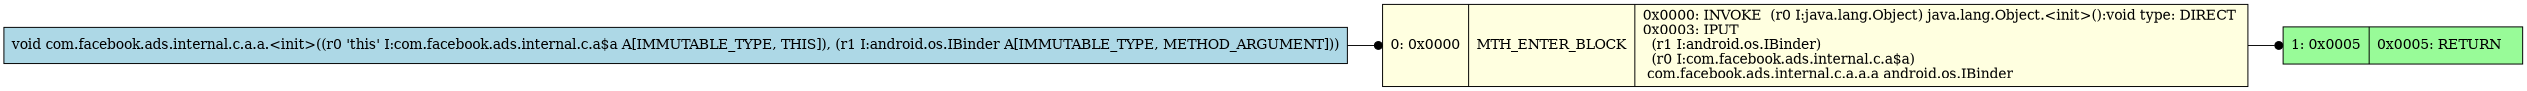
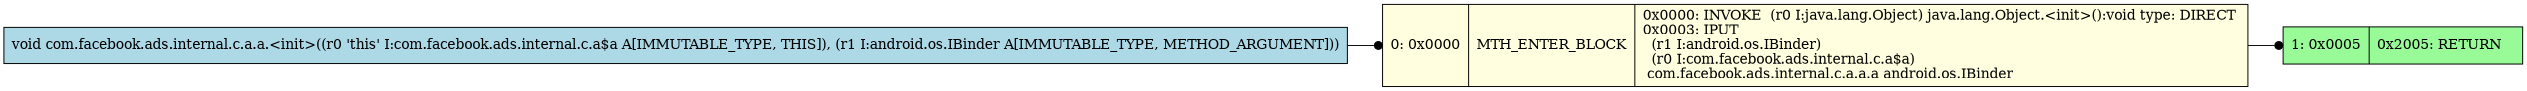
(2446, 45) -> (2446, 45)
